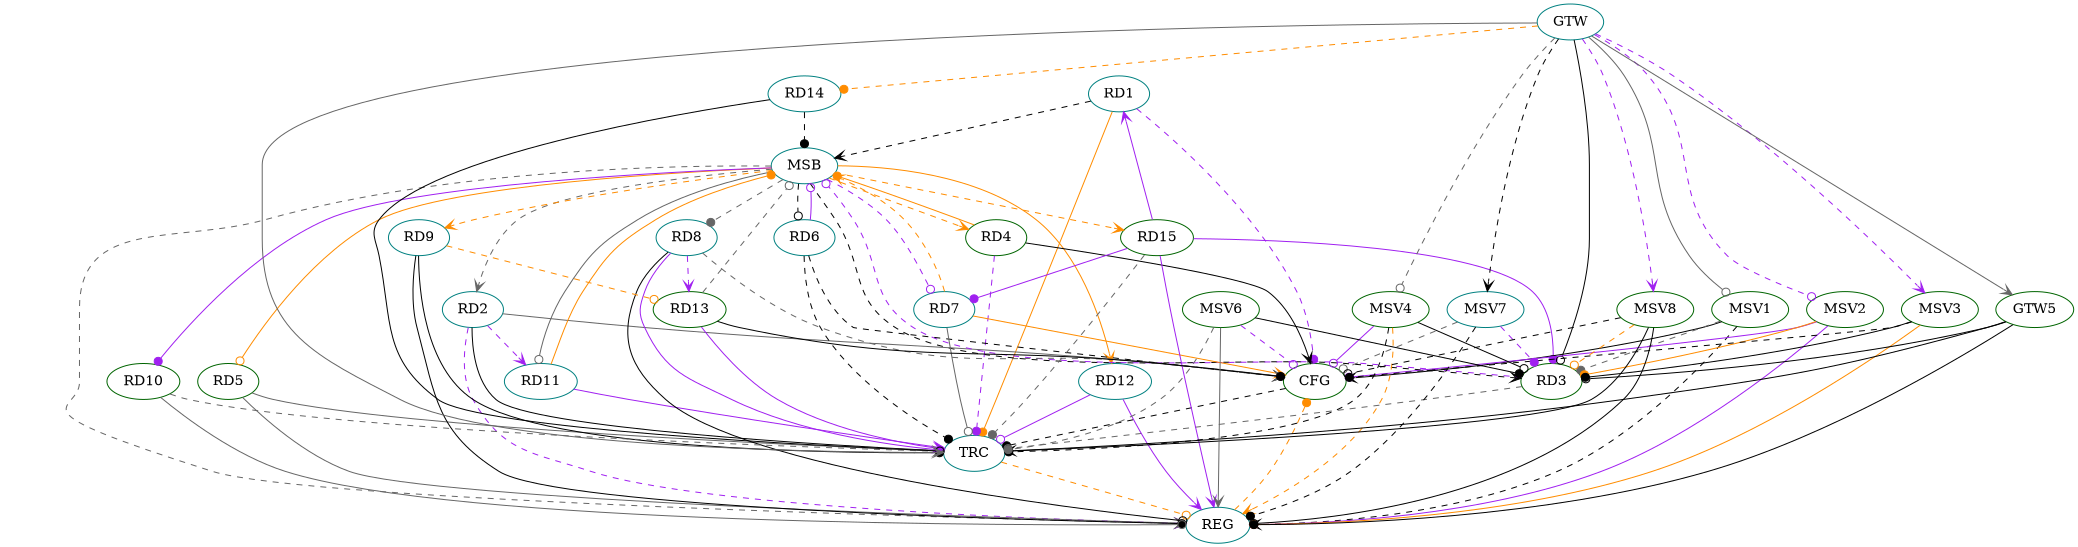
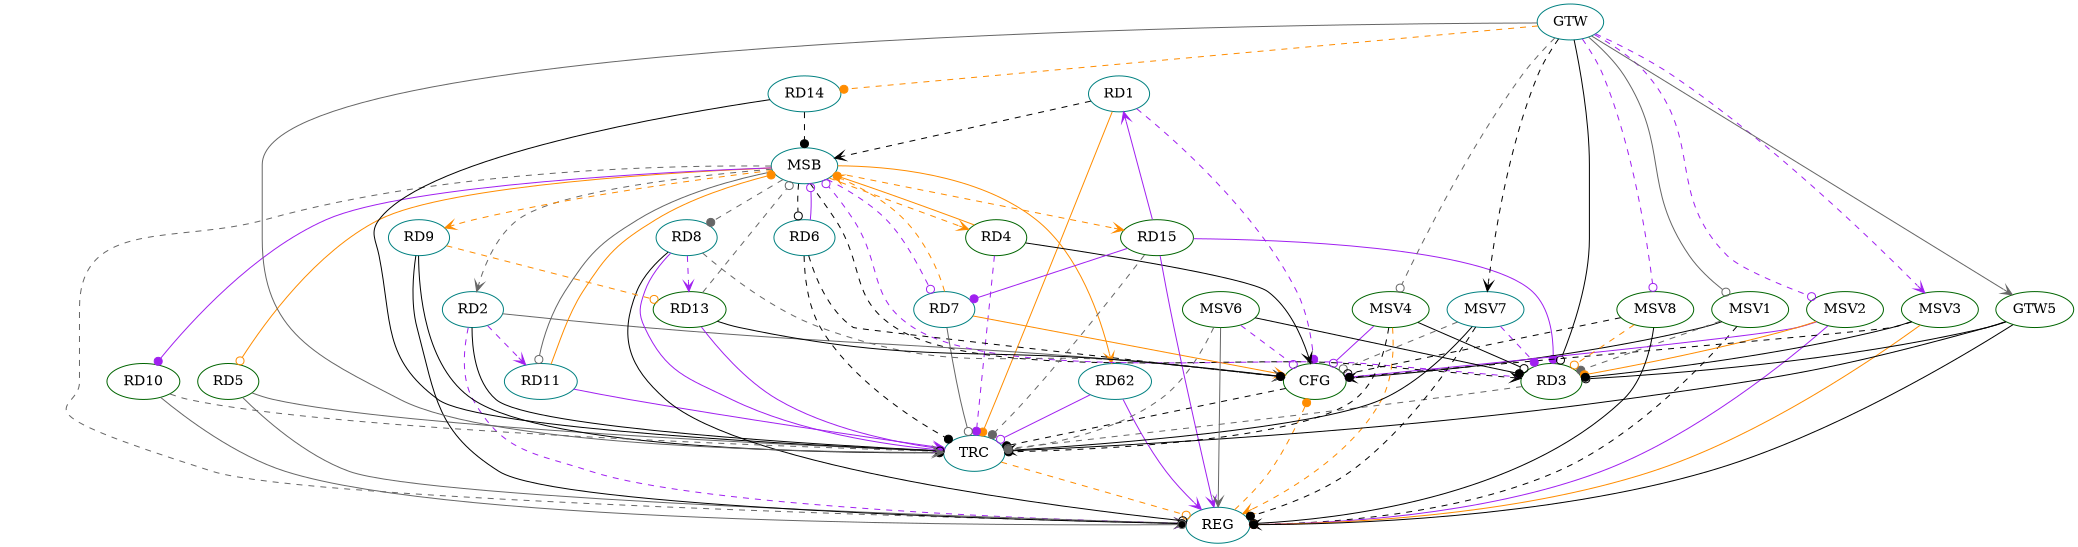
(1629, 157) -> (1629, 157)
(1115, 381) -> (1115, 381)
(1351, 432) -> (1258, 427)
